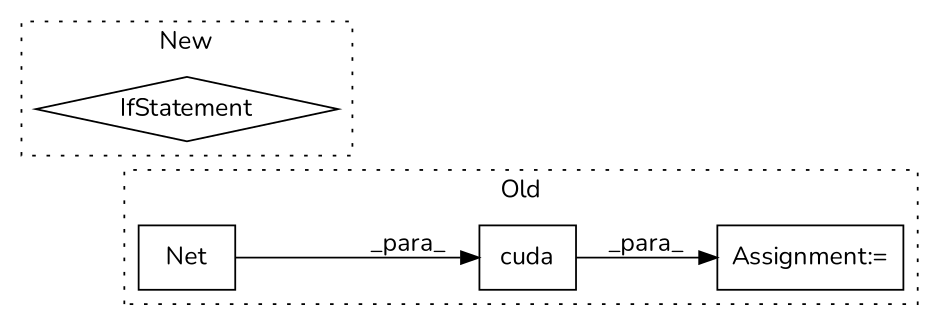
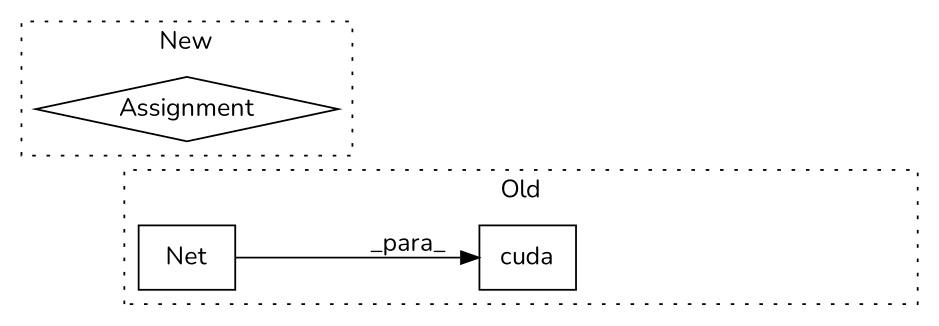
(187, 109) -> (187, 109)
(810, 258) -> none
